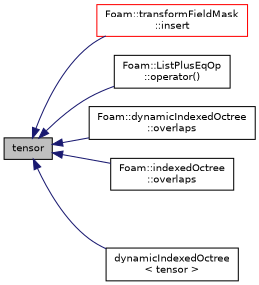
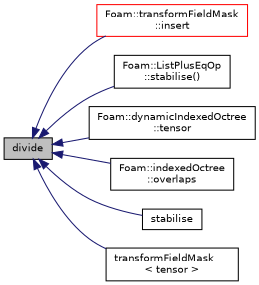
(172, 72) -> (172, 72)
(172, 123) -> (172, 123)
(28, 149) -> (28, 149)
none -> (172, 219)
(172, 264) -> (172, 264)
